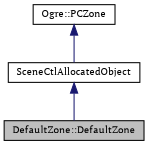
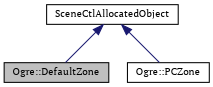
(74, 49) -> (144, 47)
(74, 131) -> (56, 73)
